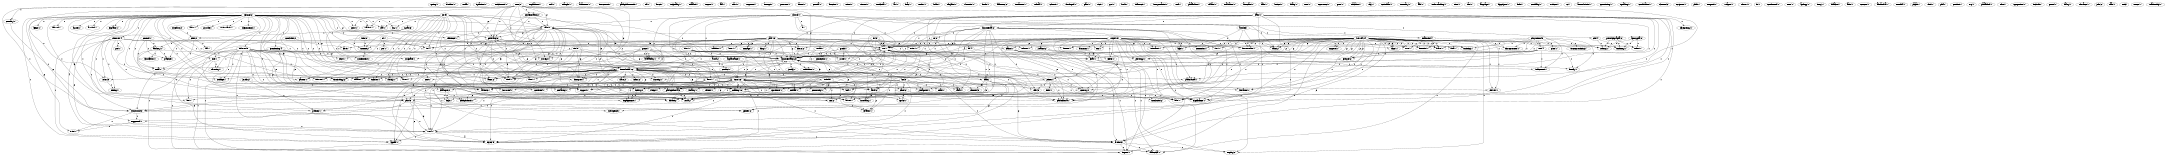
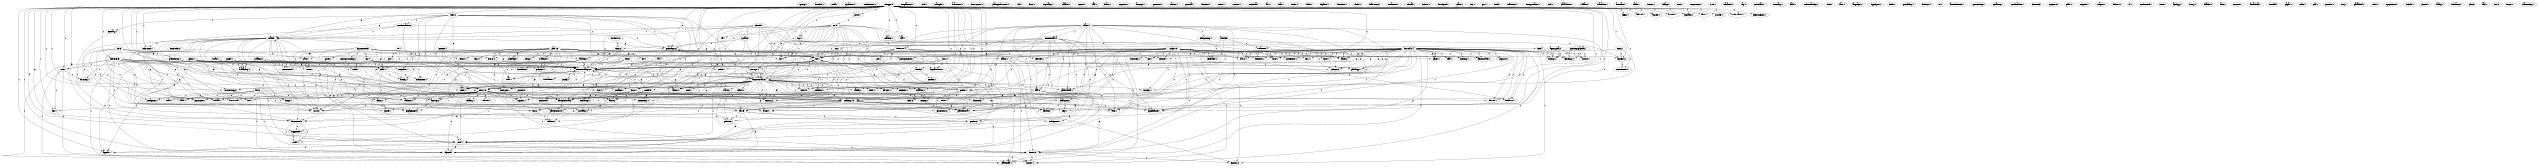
(396, 16) -> (847, 20)
(750, 73) -> (436, 91)
(1126, 91) -> (745, 105)
